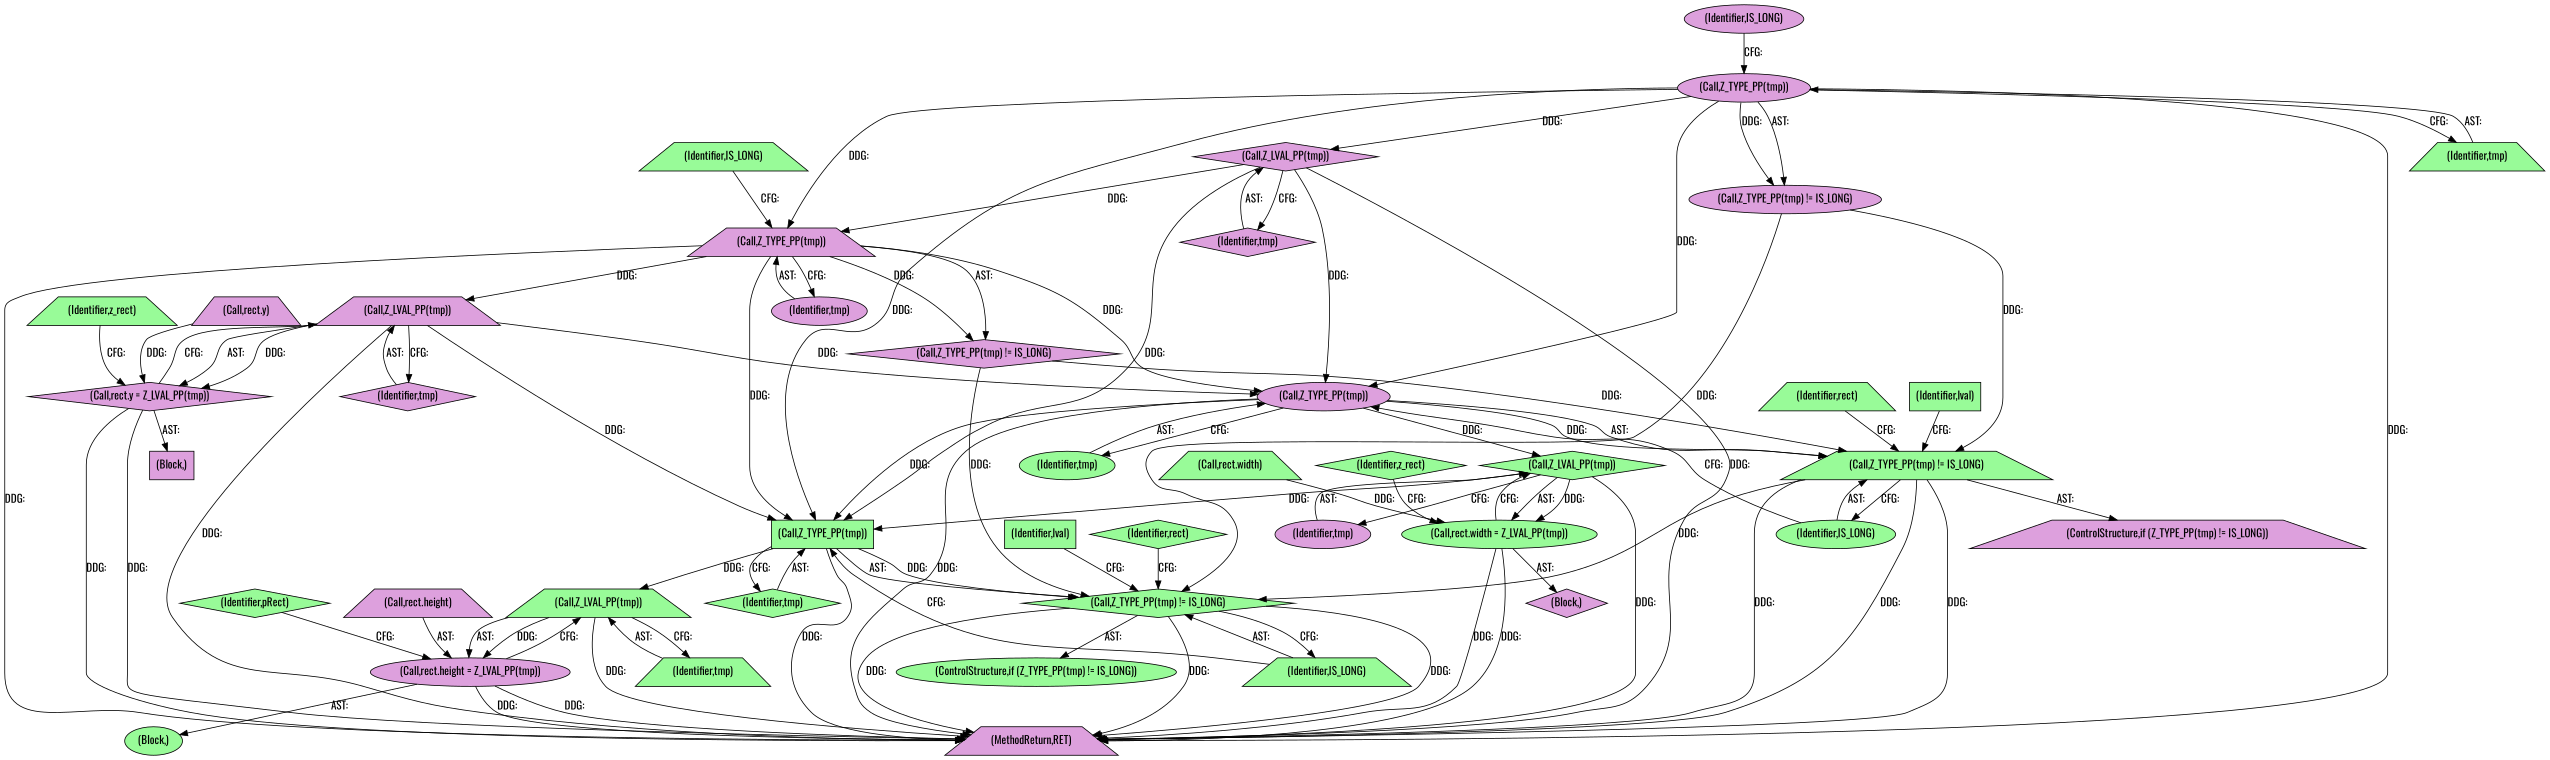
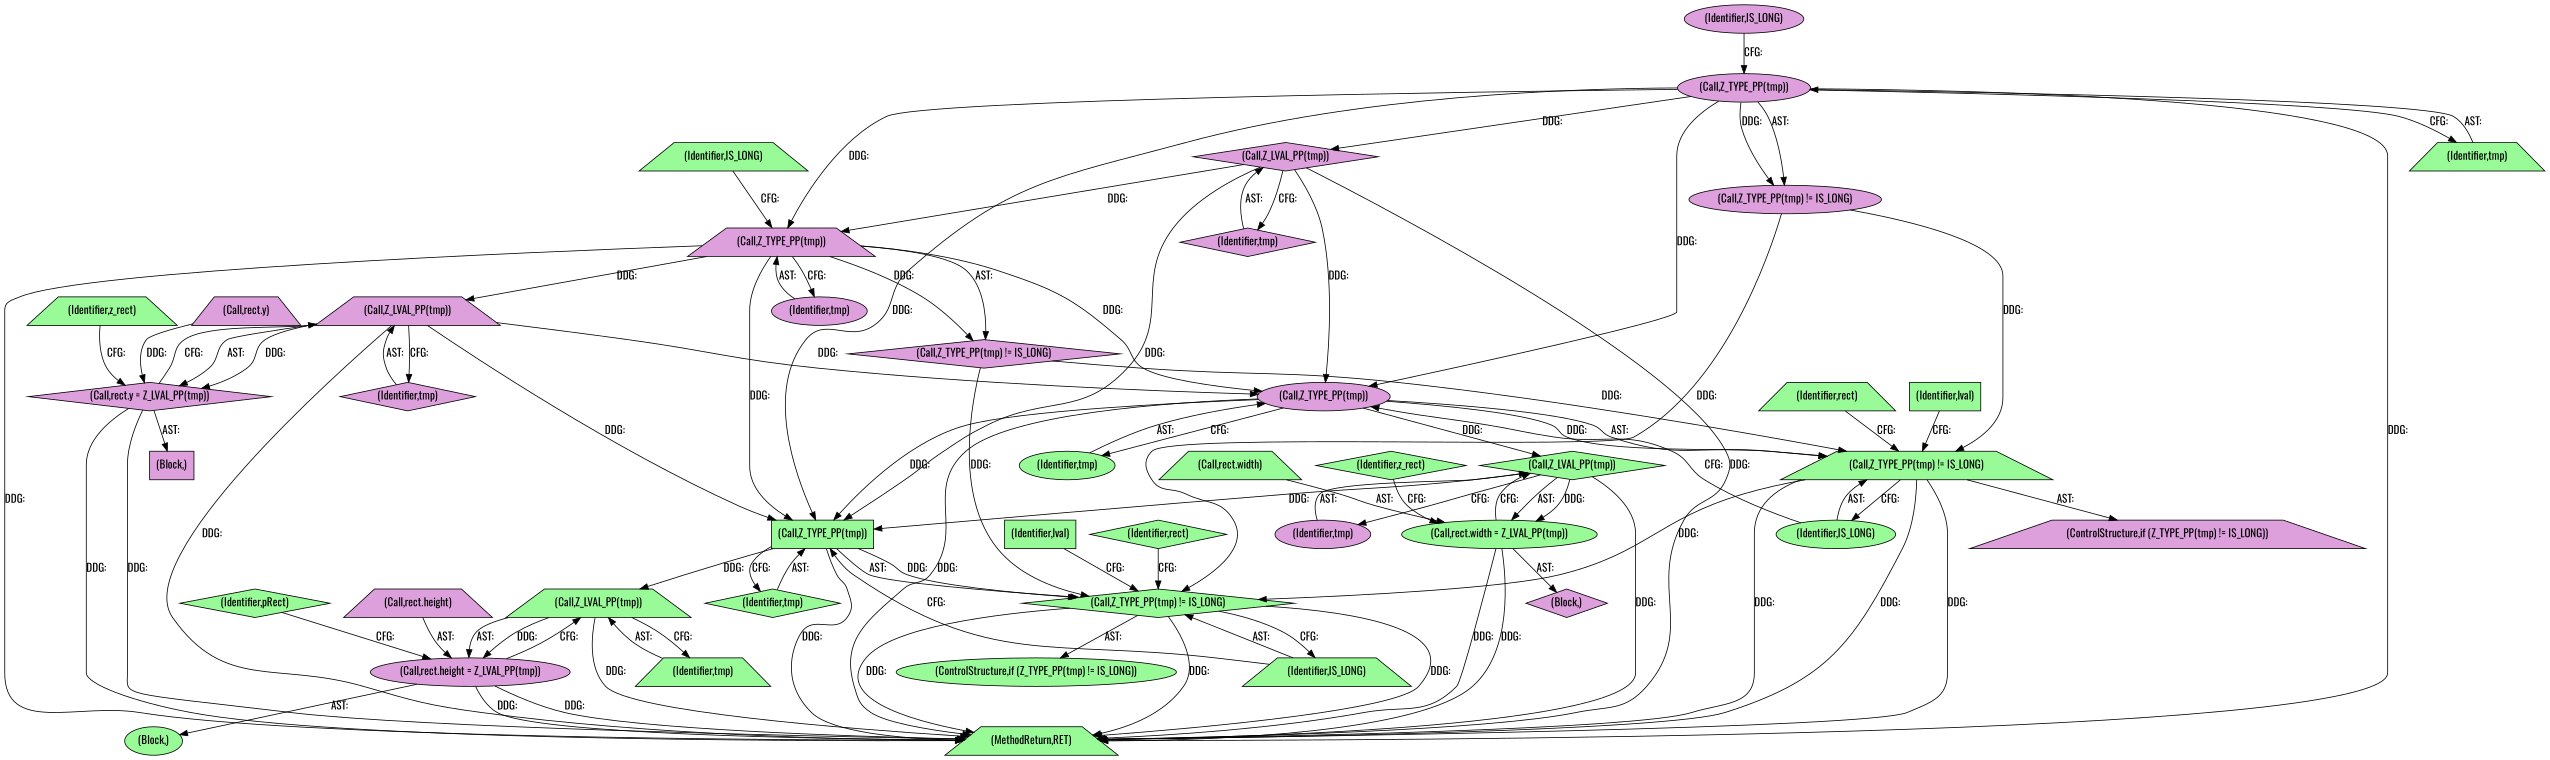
(1386, 500) -> (1386, 500)
(1032, 741) -> (1032, 741)
